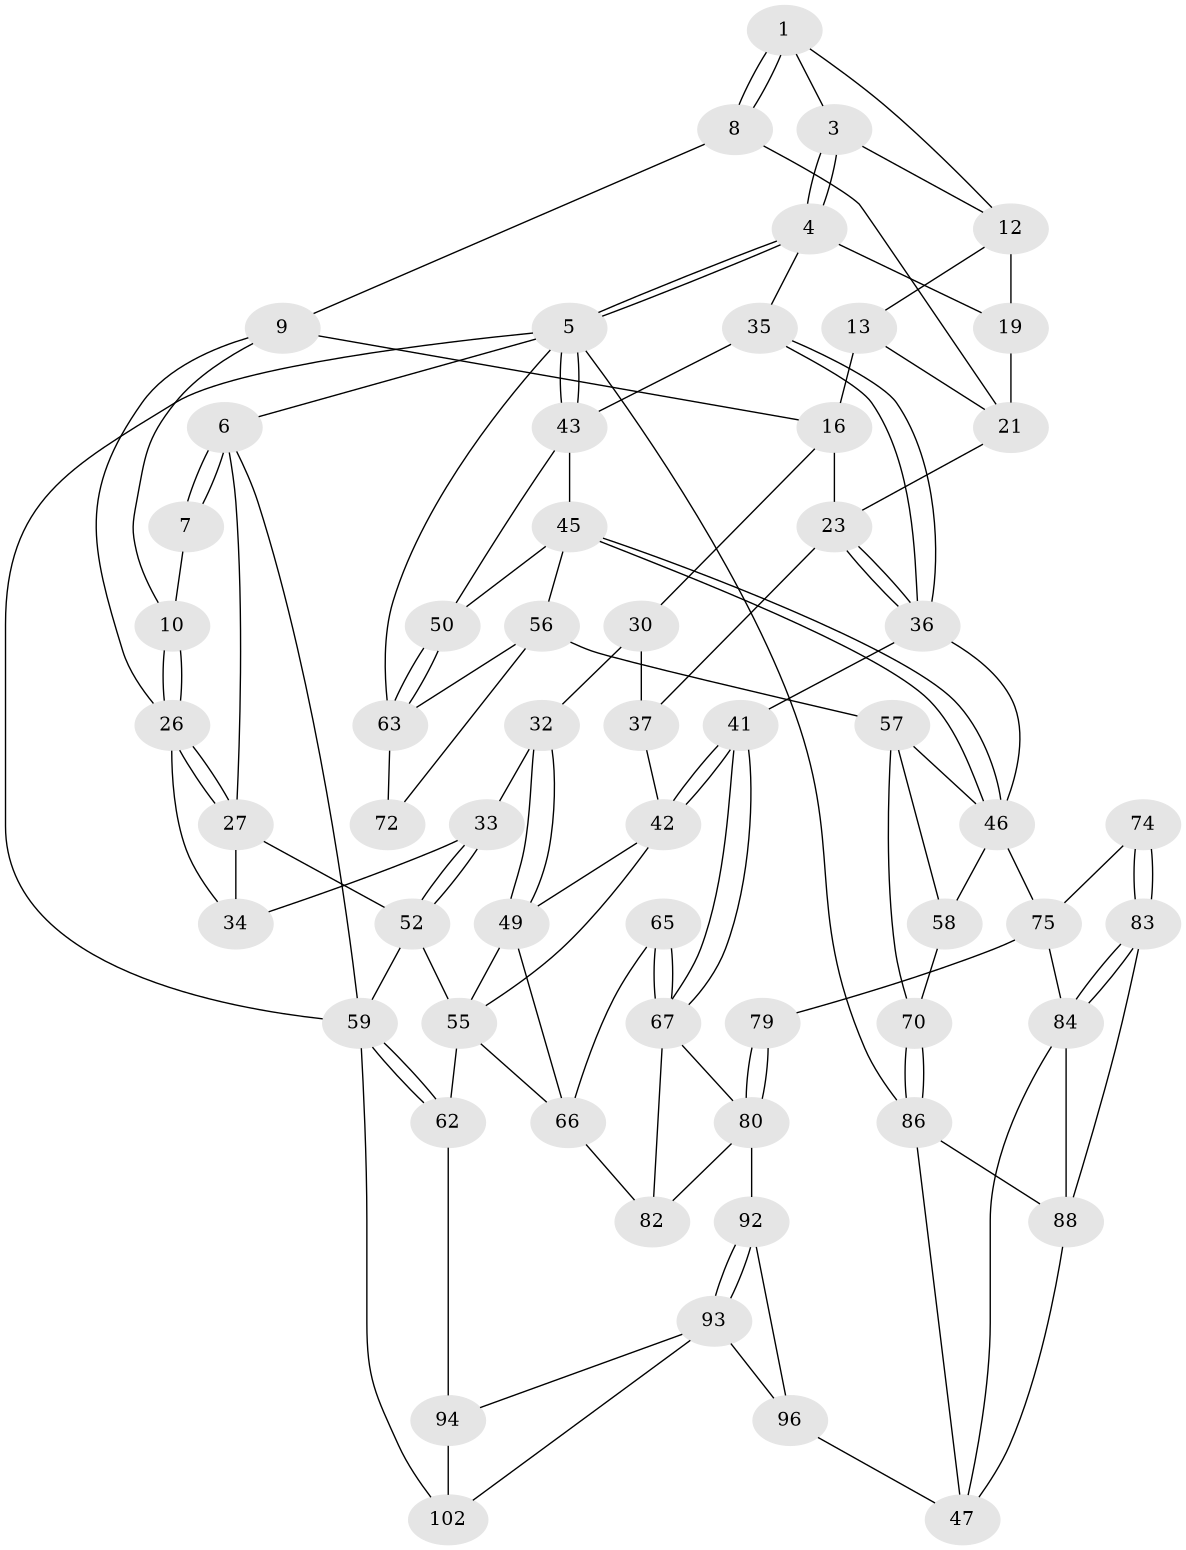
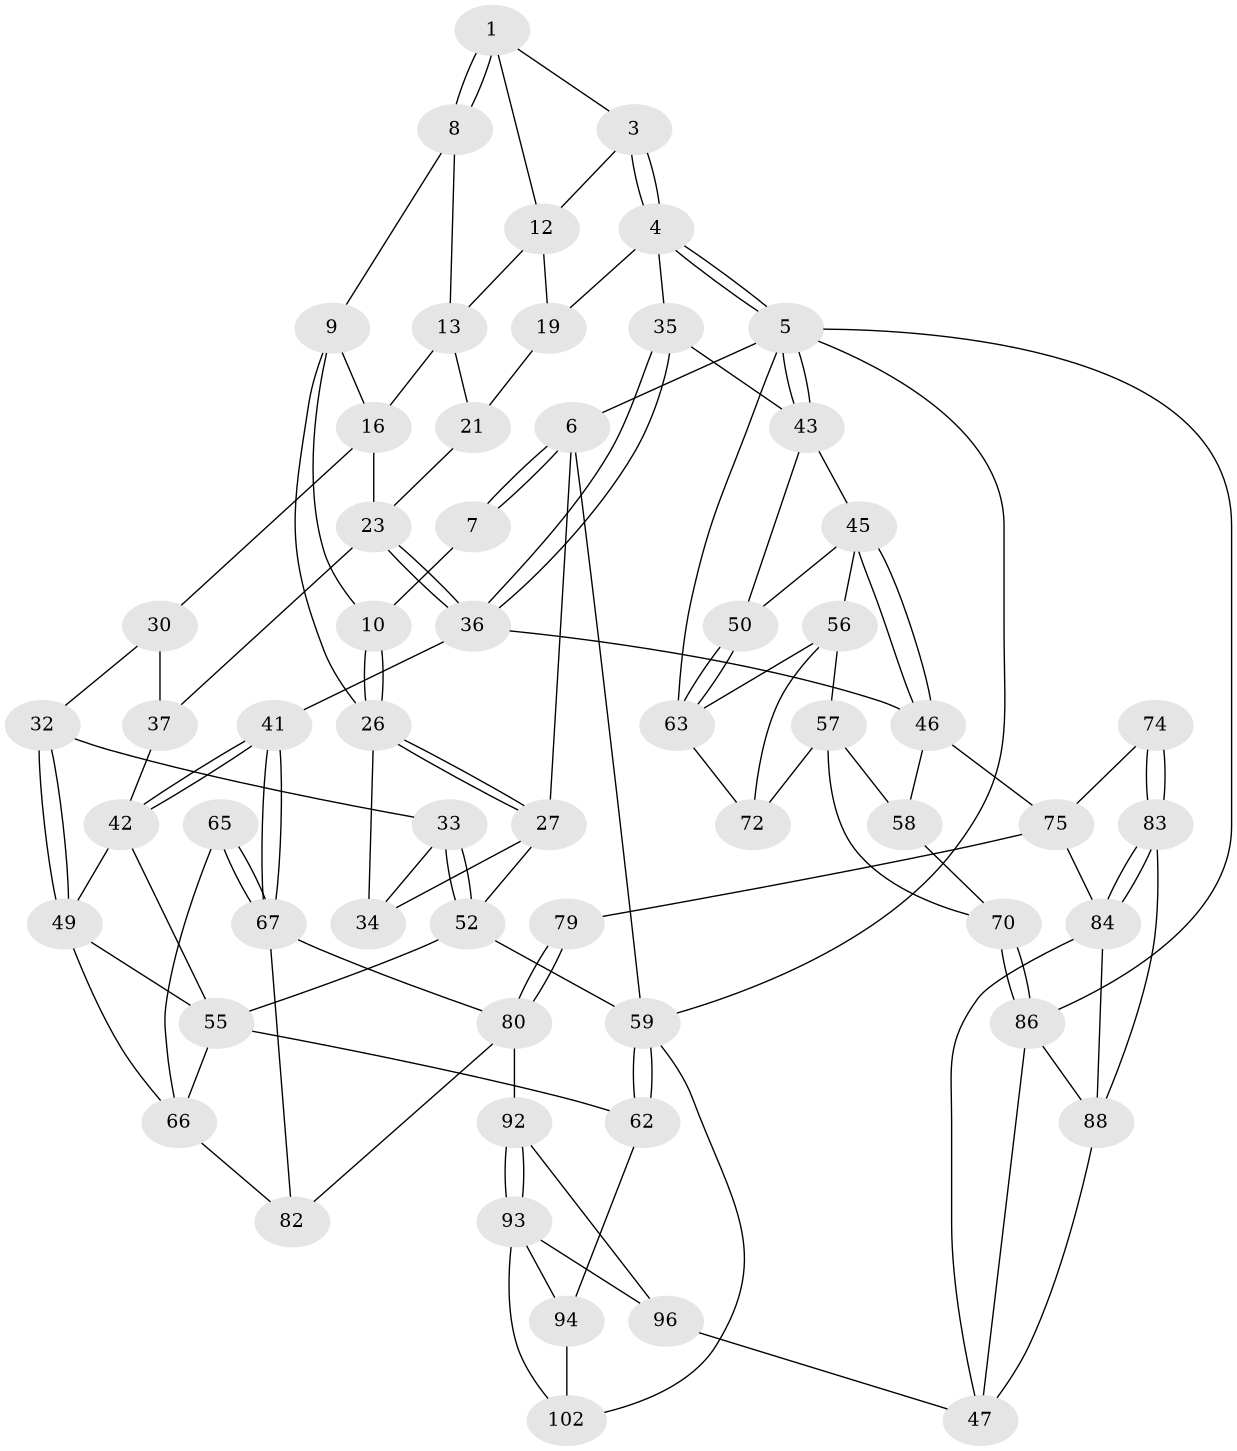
(896, 258) -> (452, 229)
(945, 775) -> (791, 775)
